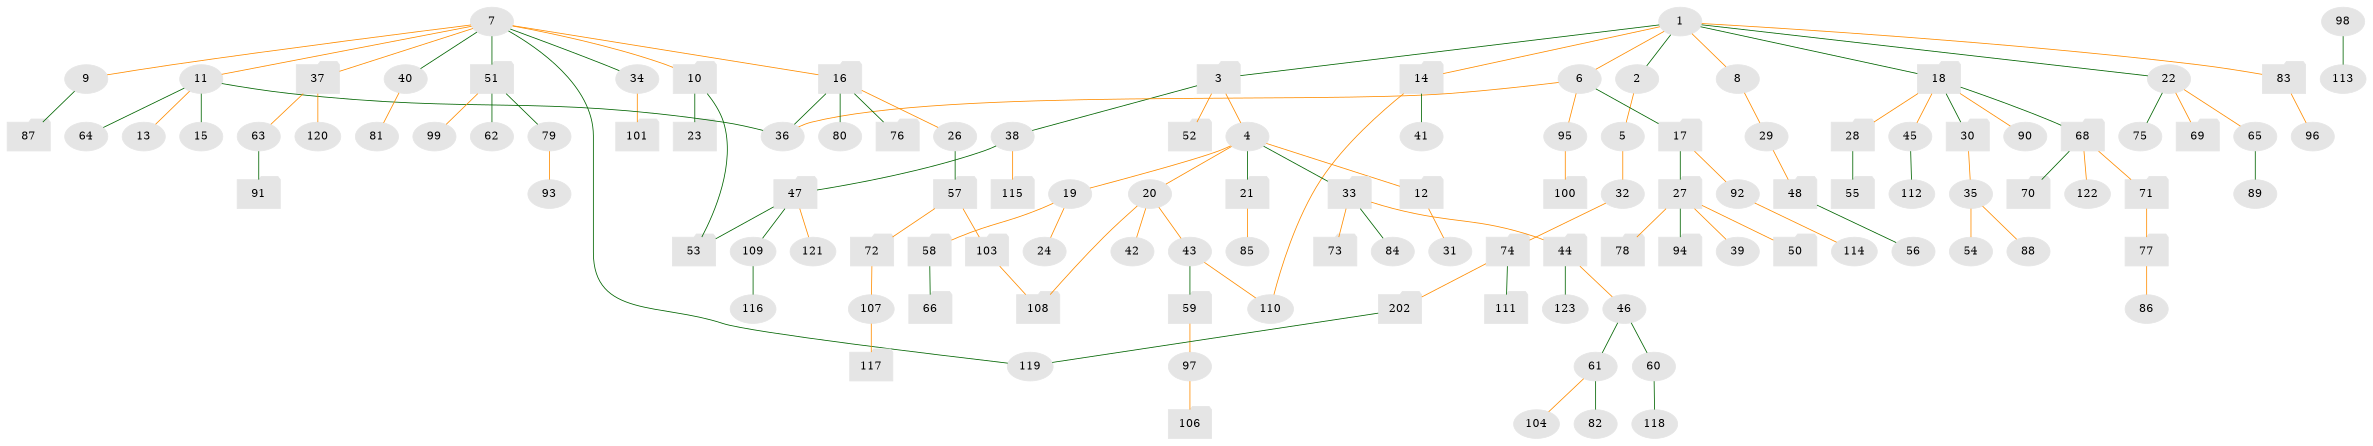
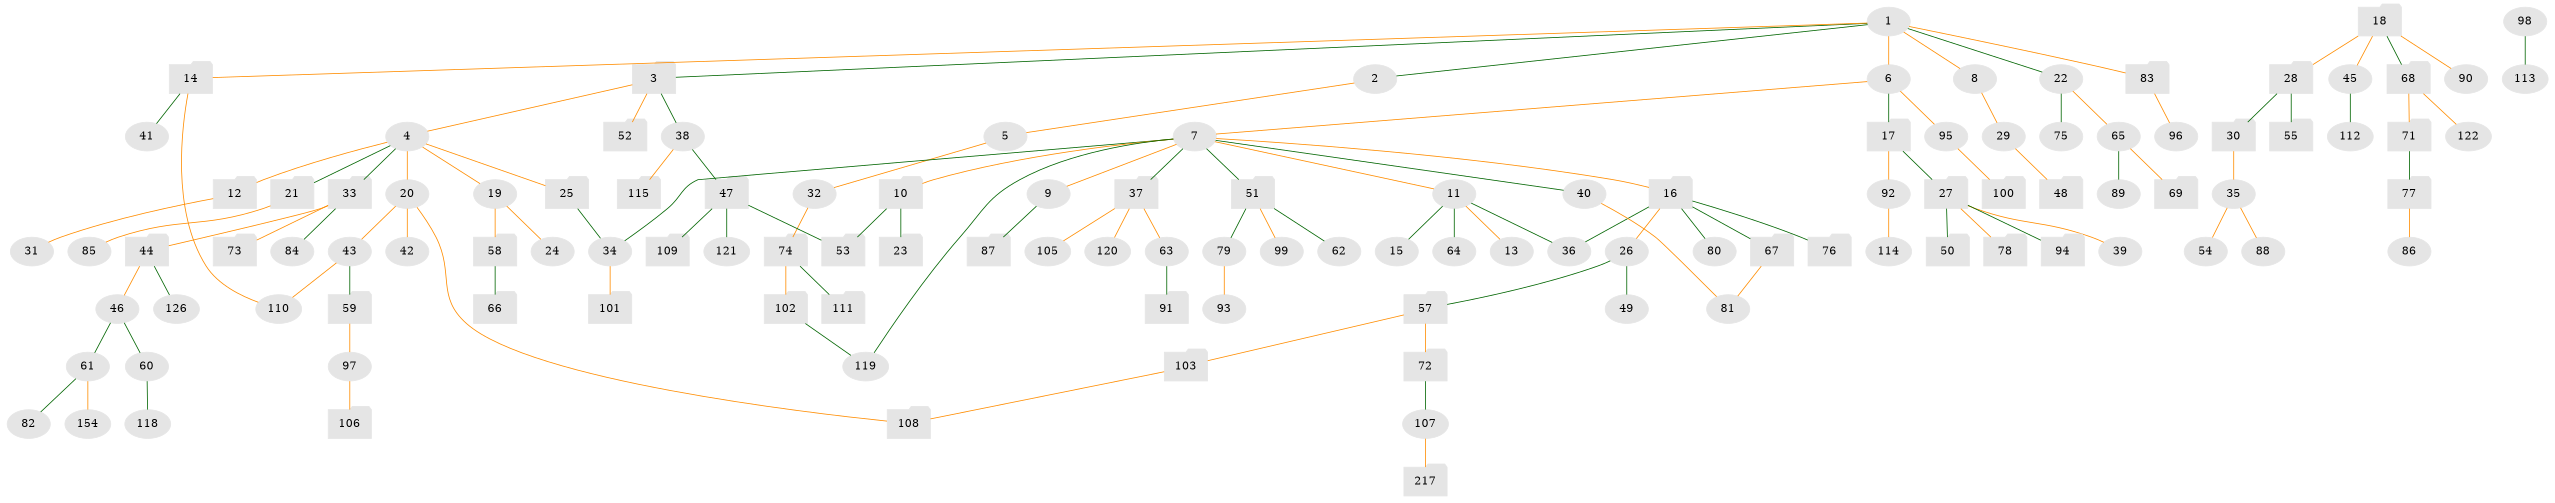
(406, 50) -> (1167, 164)
(1809, 50) -> none
(1178, 99) -> (1542, 108)
(2183, 107) -> (2146, 164)
(1953, 108) -> (2262, 108)
none -> (567, 194)
(2028, 194) -> none
(804, 223) -> (727, 223)
(1738, 223) -> (1947, 223)
(2147, 223) -> (2409, 165)
(753, 252) -> (668, 252)
none -> (1048, 252)
none -> (1772, 252)
(1913, 252) -> none
(872, 280) -> (1426, 395)
(753, 309) -> none
(1400, 309) -> (786, 309)
(1565, 309) -> (176, 309)
none -> (1627, 309)
(871, 367) -> (1426, 482)
(1537, 424) -> (88, 424)
